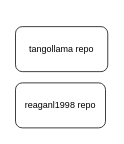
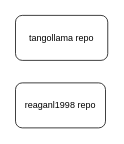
(62, 49) -> (62, 38)
